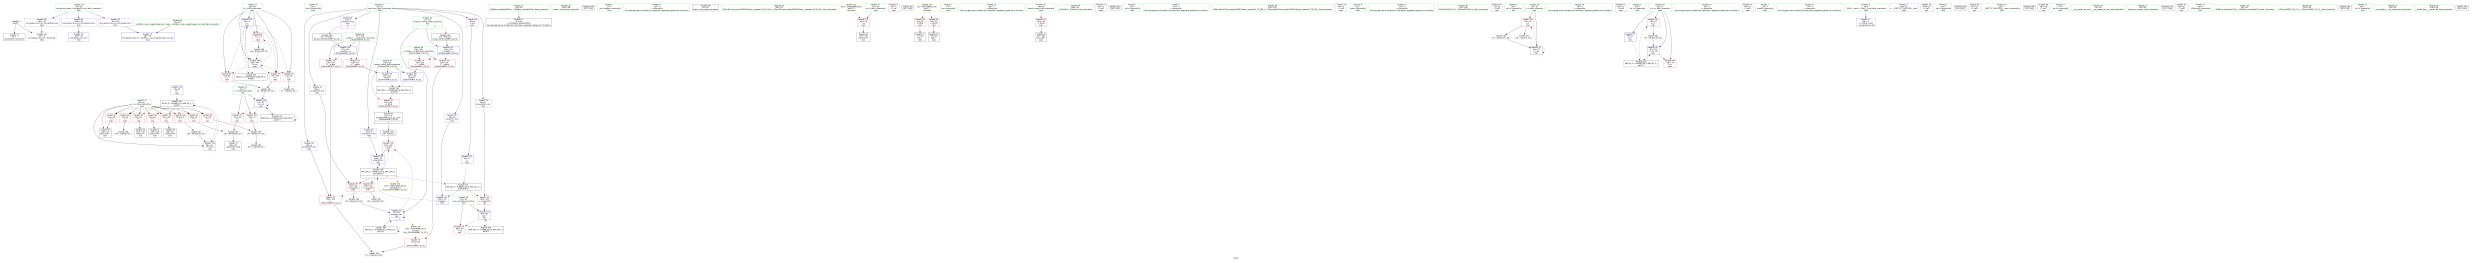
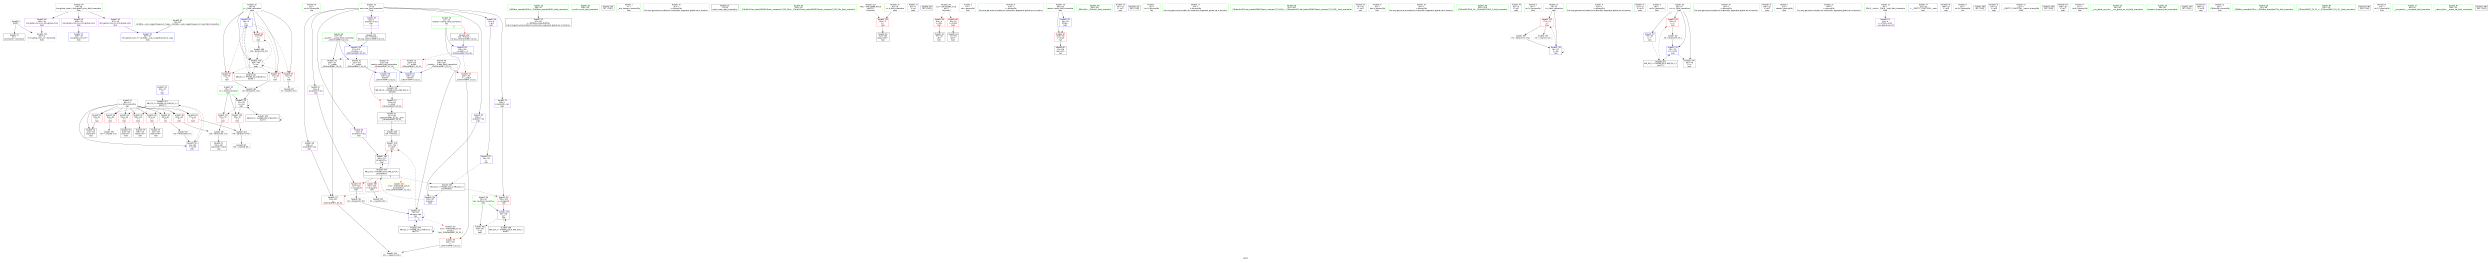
none -> (1065, 22)
(419, 56) -> (427, 70)
